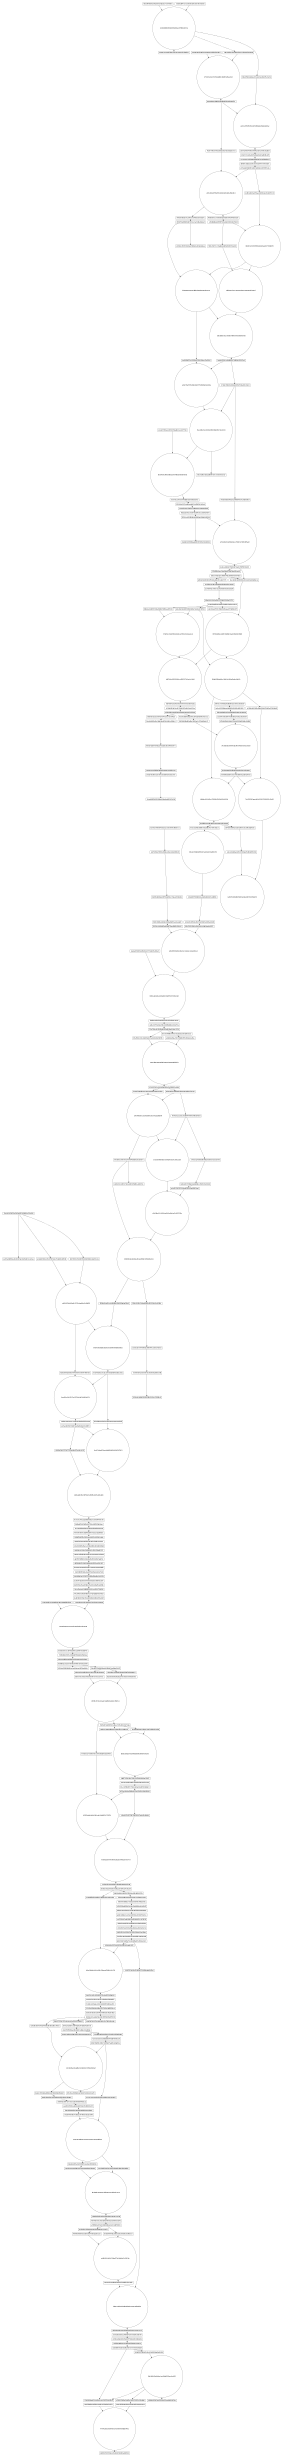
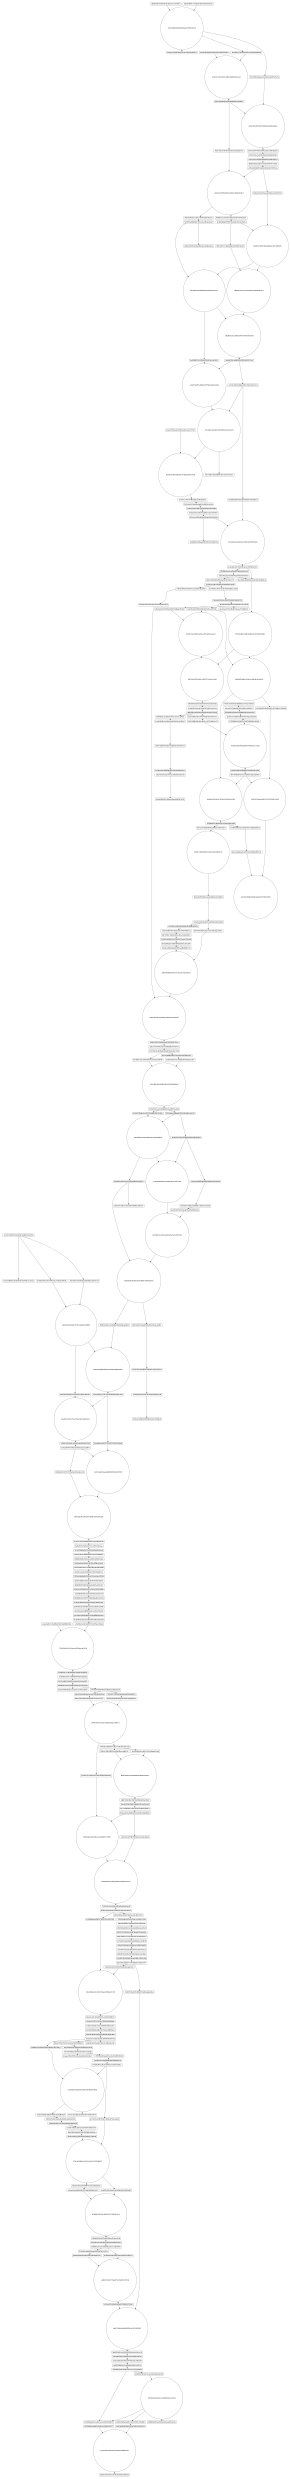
none -> (191, 589)
none -> (183, 926)
